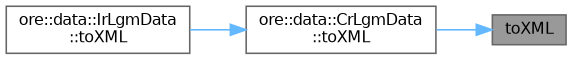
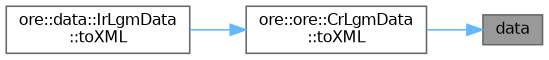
(341, 30) -> (336, 30)
(529, 30) -> (513, 30)
